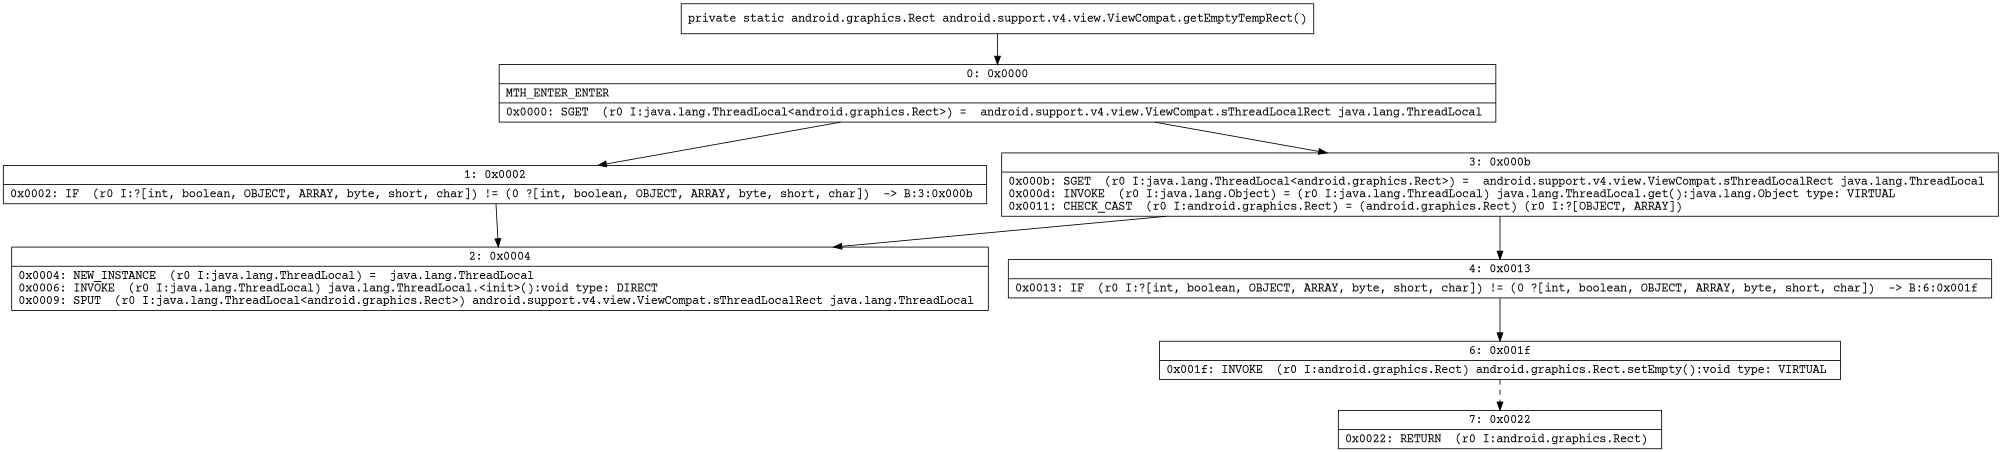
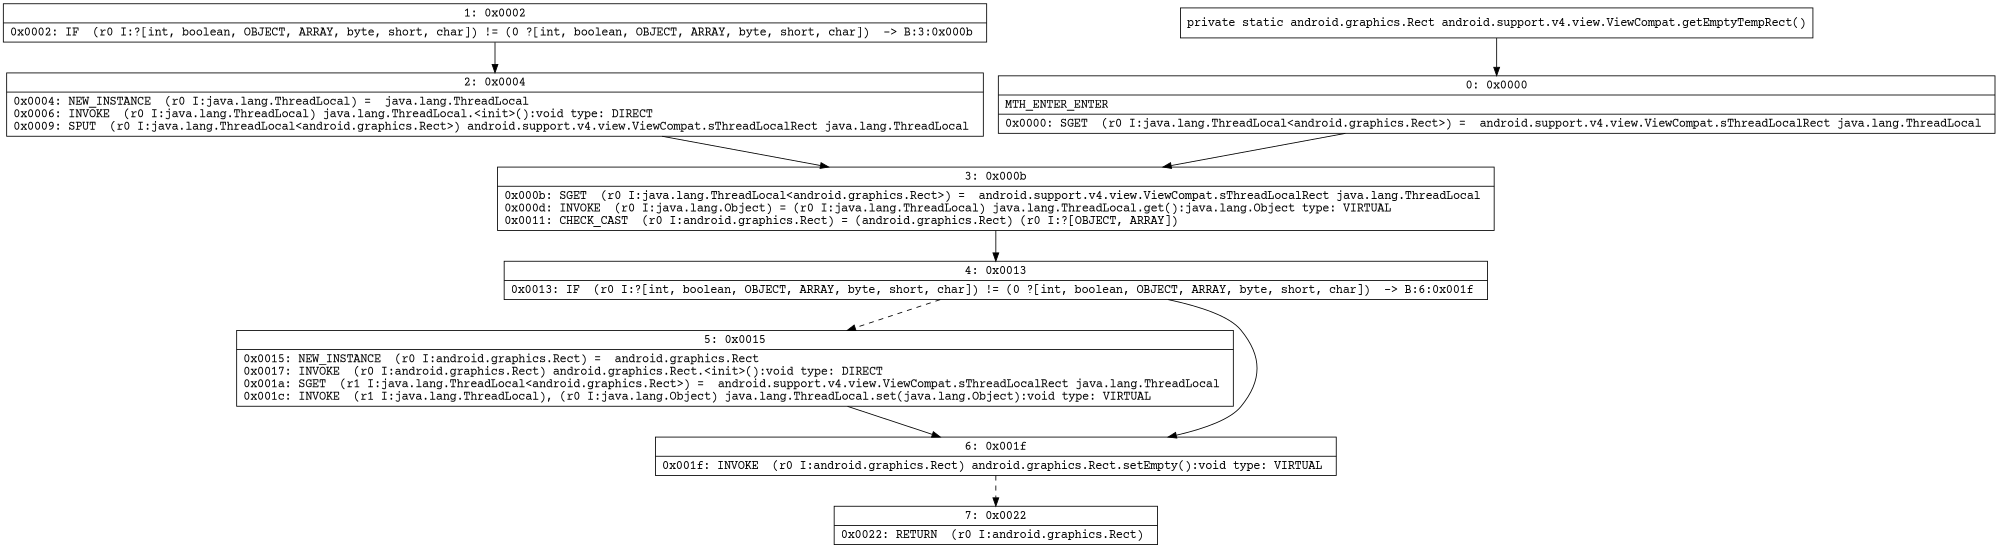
(723, 143) -> none
(1004, 231) -> (741, 151)
none -> (735, 368)
